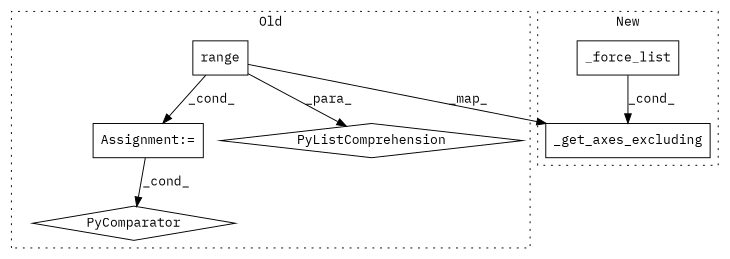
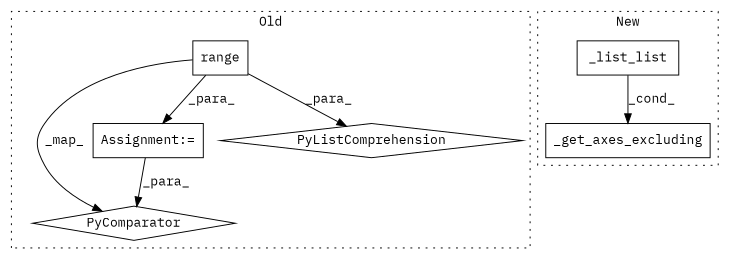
(628, 58) -> (628, 58)
(393, 93) -> (64, 103)
(212, 99) -> (212, 99)
(166, 182) -> (166, 182)
